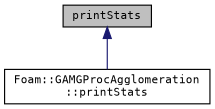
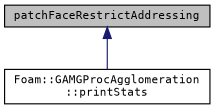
(107, 16) -> (107, 16)
